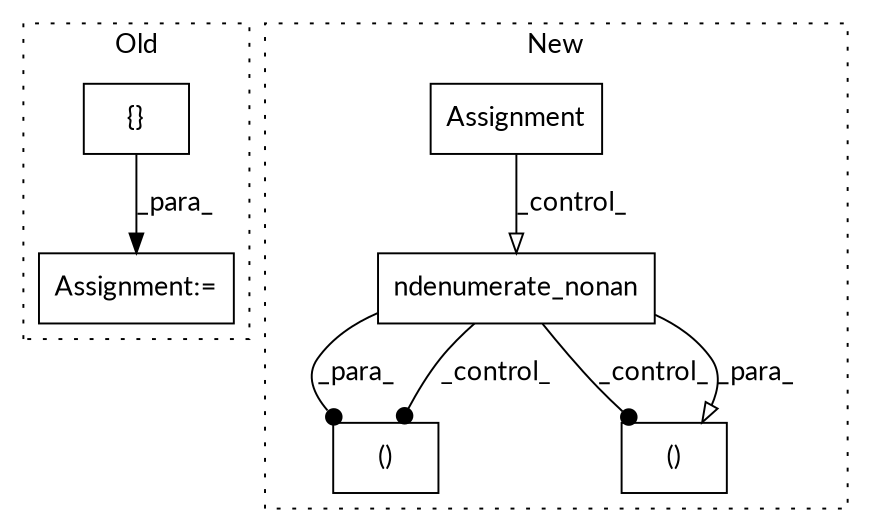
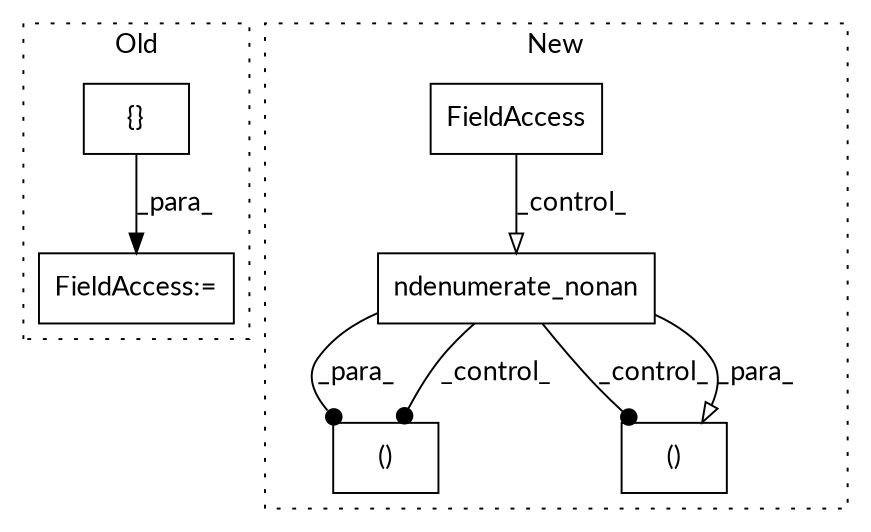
(516, 119) -> (516, 119)
(136, 288) -> (136, 288)
